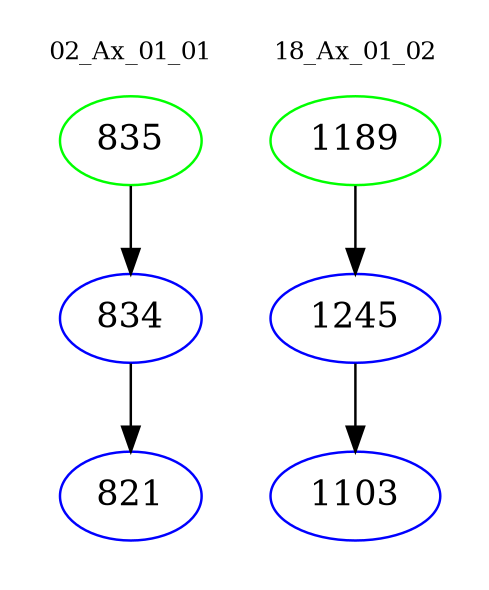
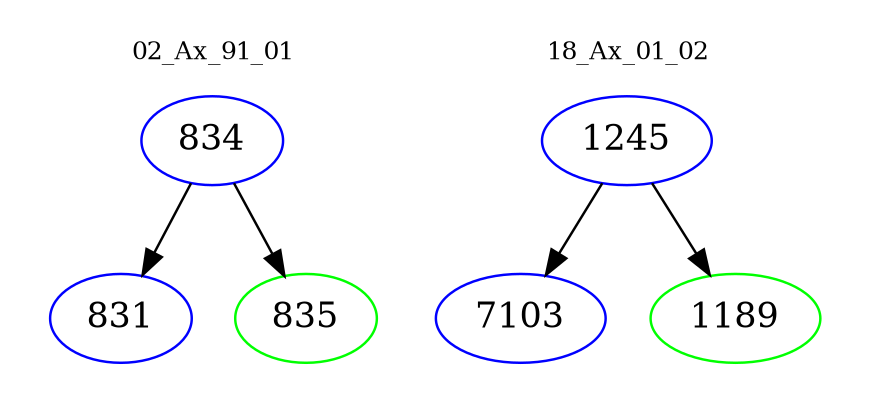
(131, 53) -> (213, 53)
(131, 217) -> (253, 218)
(355, 217) -> (674, 218)
(131, 496) -> (121, 318)
(355, 496) -> (521, 318)
